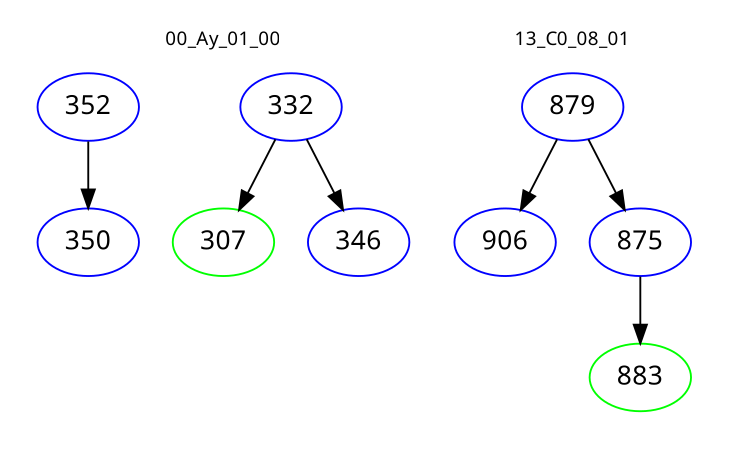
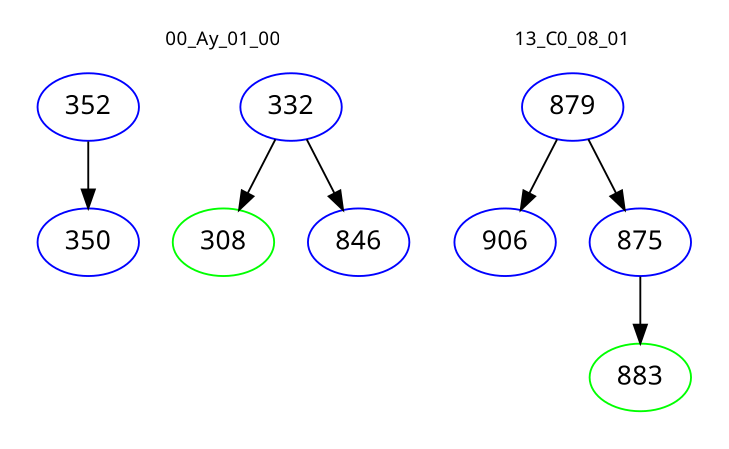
(223, 242) -> (223, 242)
(359, 242) -> (359, 242)
